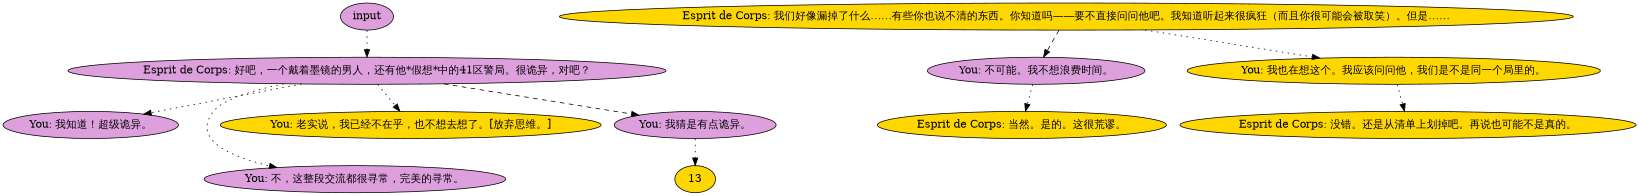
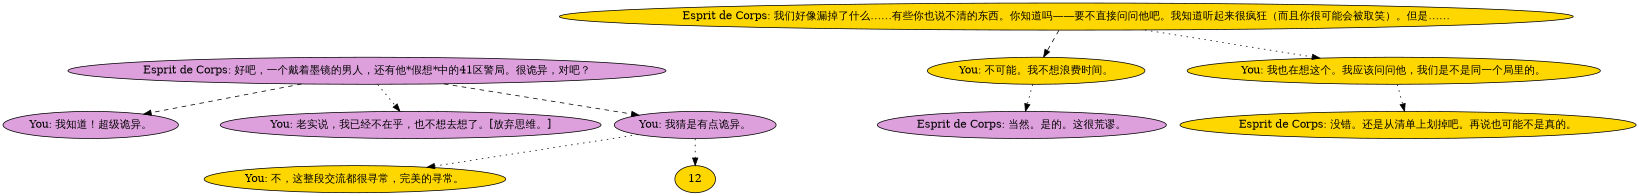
(367, 17) -> none
(1036, 71) -> (1036, 71)
(219, 100) -> (226, 98)
(209, 119) -> (536, 150)
(411, 125) -> (411, 125)
(1022, 125) -> (1022, 125)
(355, 179) -> (355, 179)
(695, 179) -> (695, 179)
